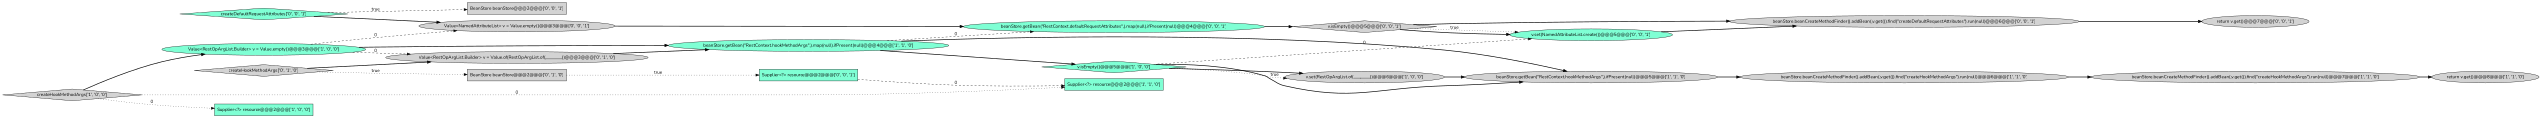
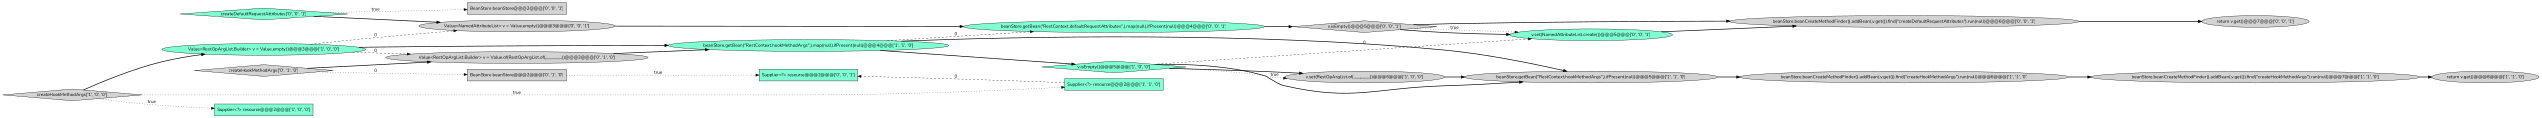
(396, 11) -> (396, 11)
(376, 71) -> (376, 71)
(960, 85) -> (963, 79)
(517, 92) -> (517, 92)
(152, 102) -> (152, 102)
